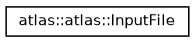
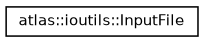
(97, 21) -> (102, 21)
